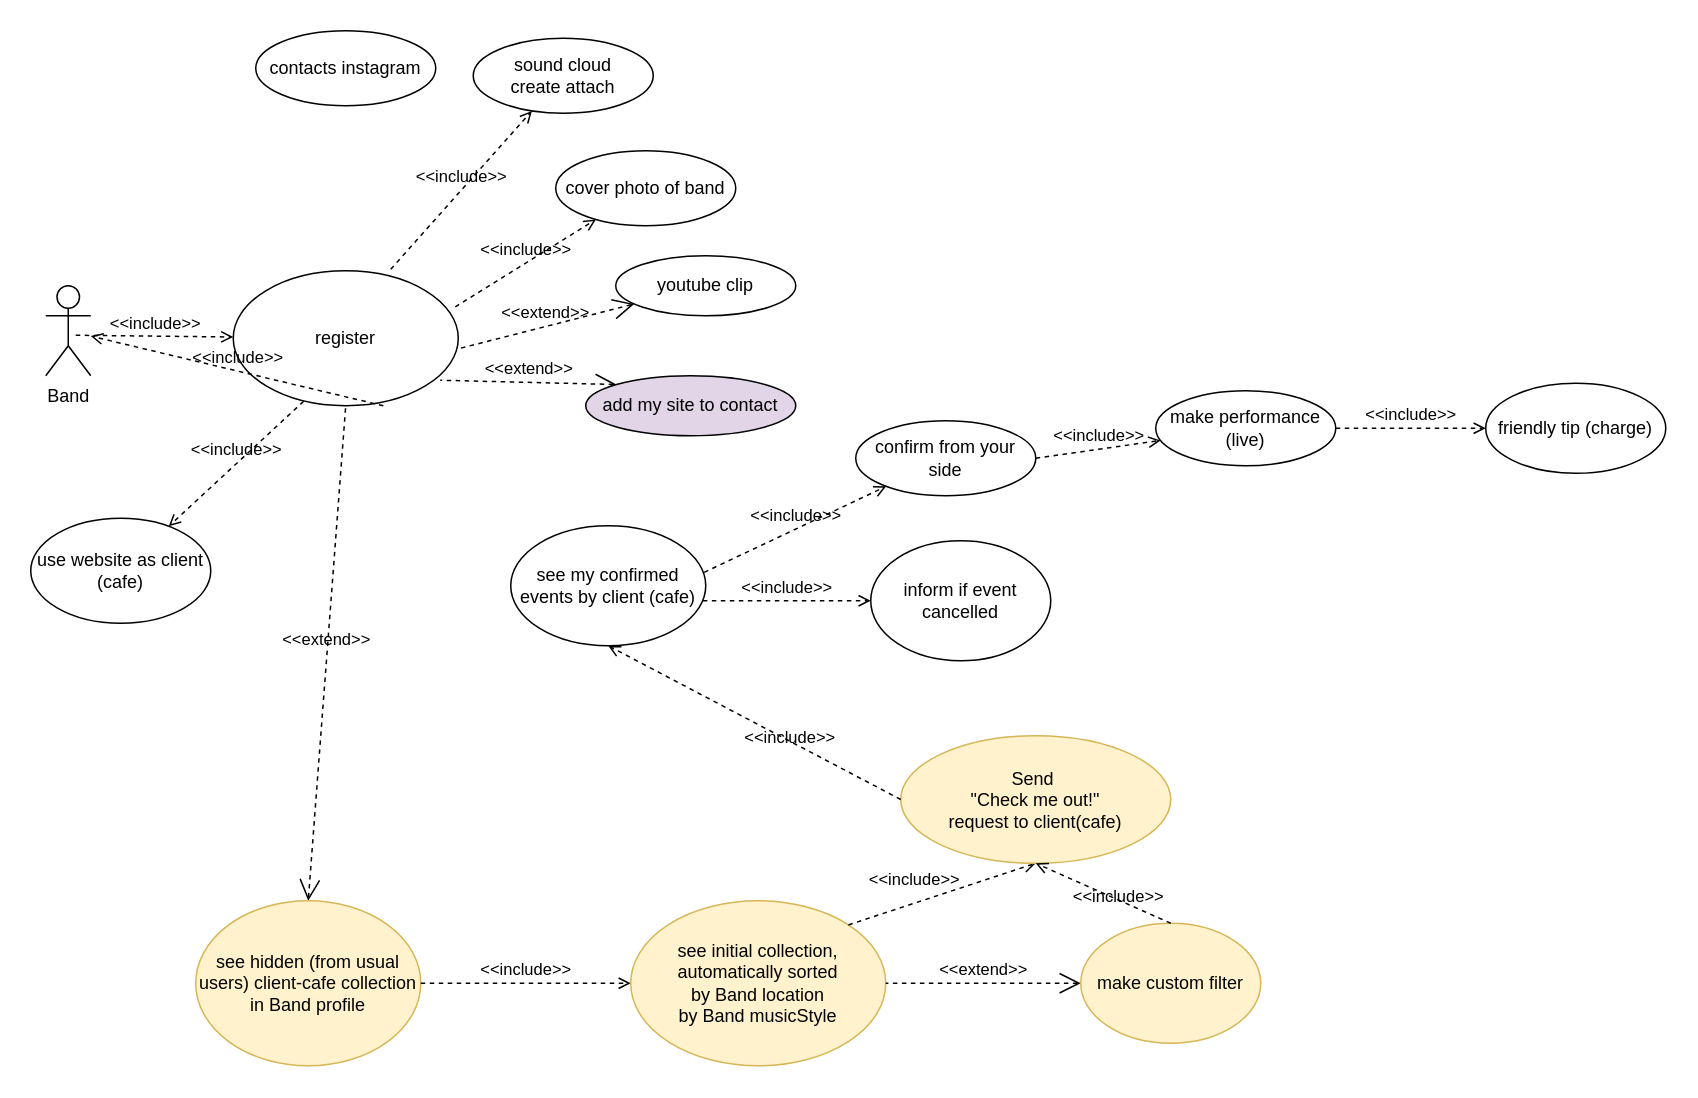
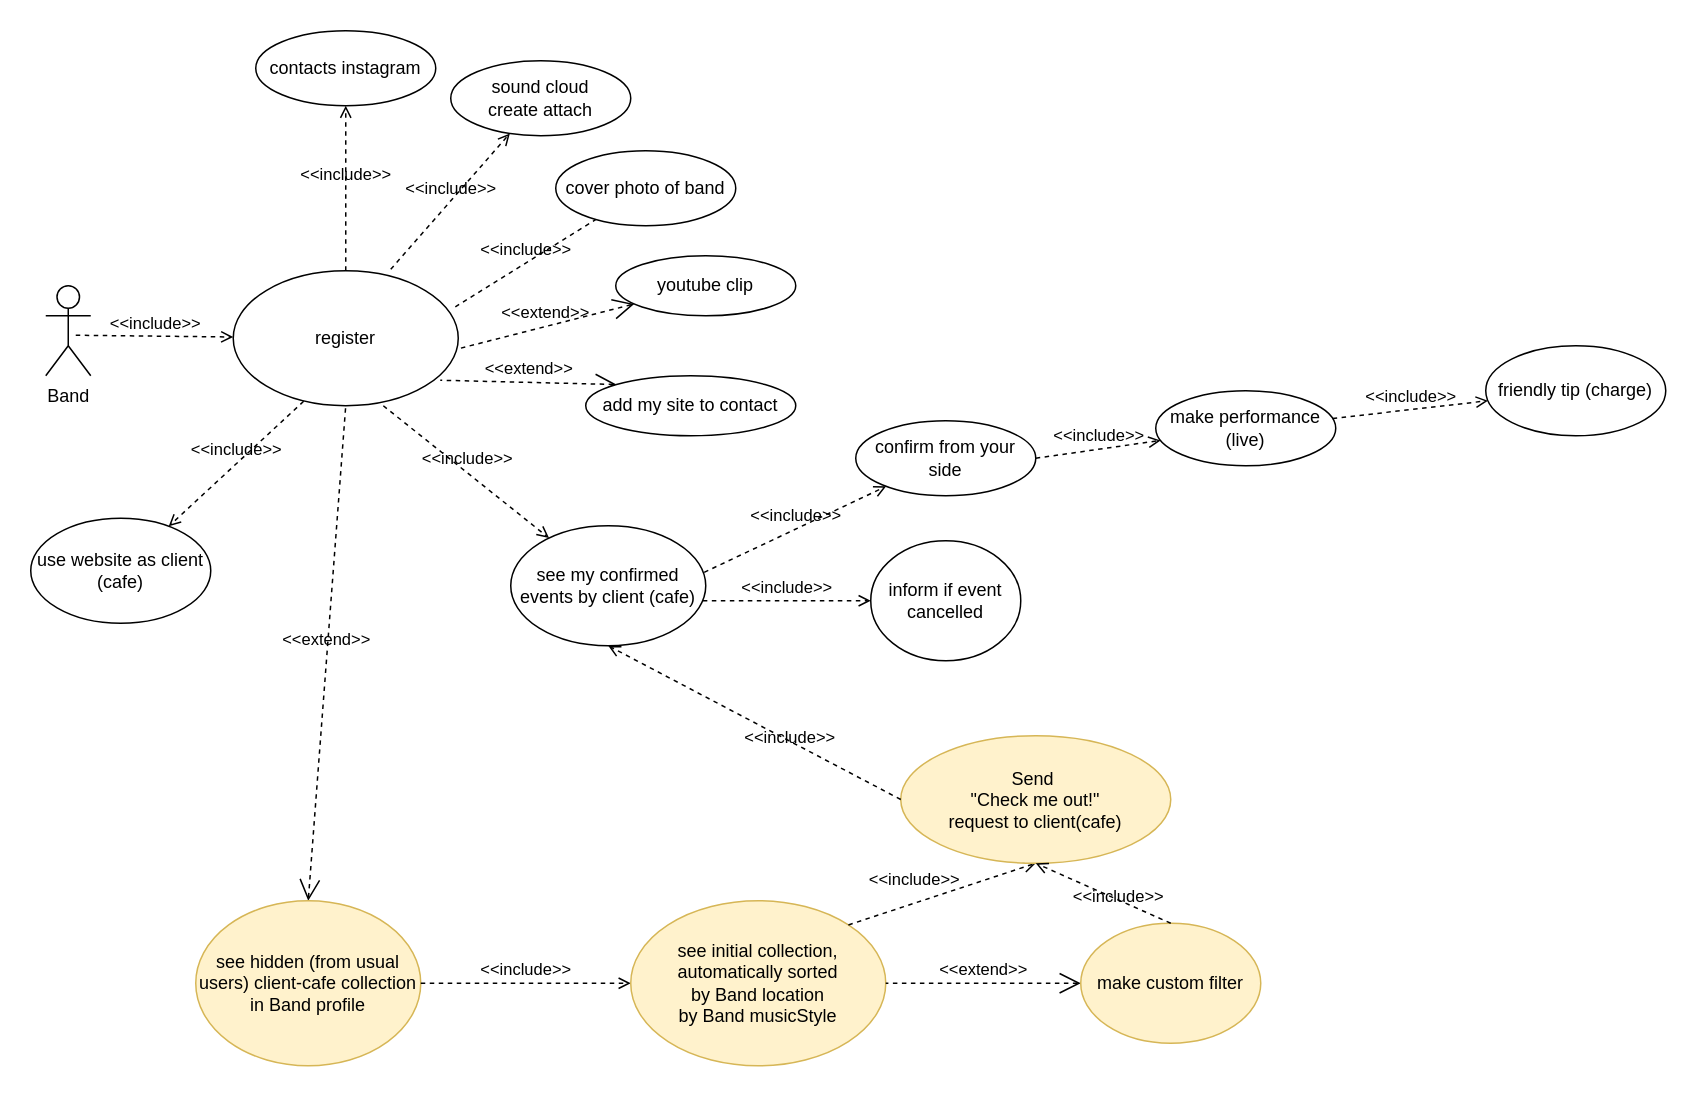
(563, 76) -> (541, 98)
none -> (346, 190)
(590, 223) -> (591, 223)
(240, 372) -> (465, 471)
(691, 406) -> (691, 406)
(1576, 428) -> (1576, 391)
(961, 601) -> (946, 601)
